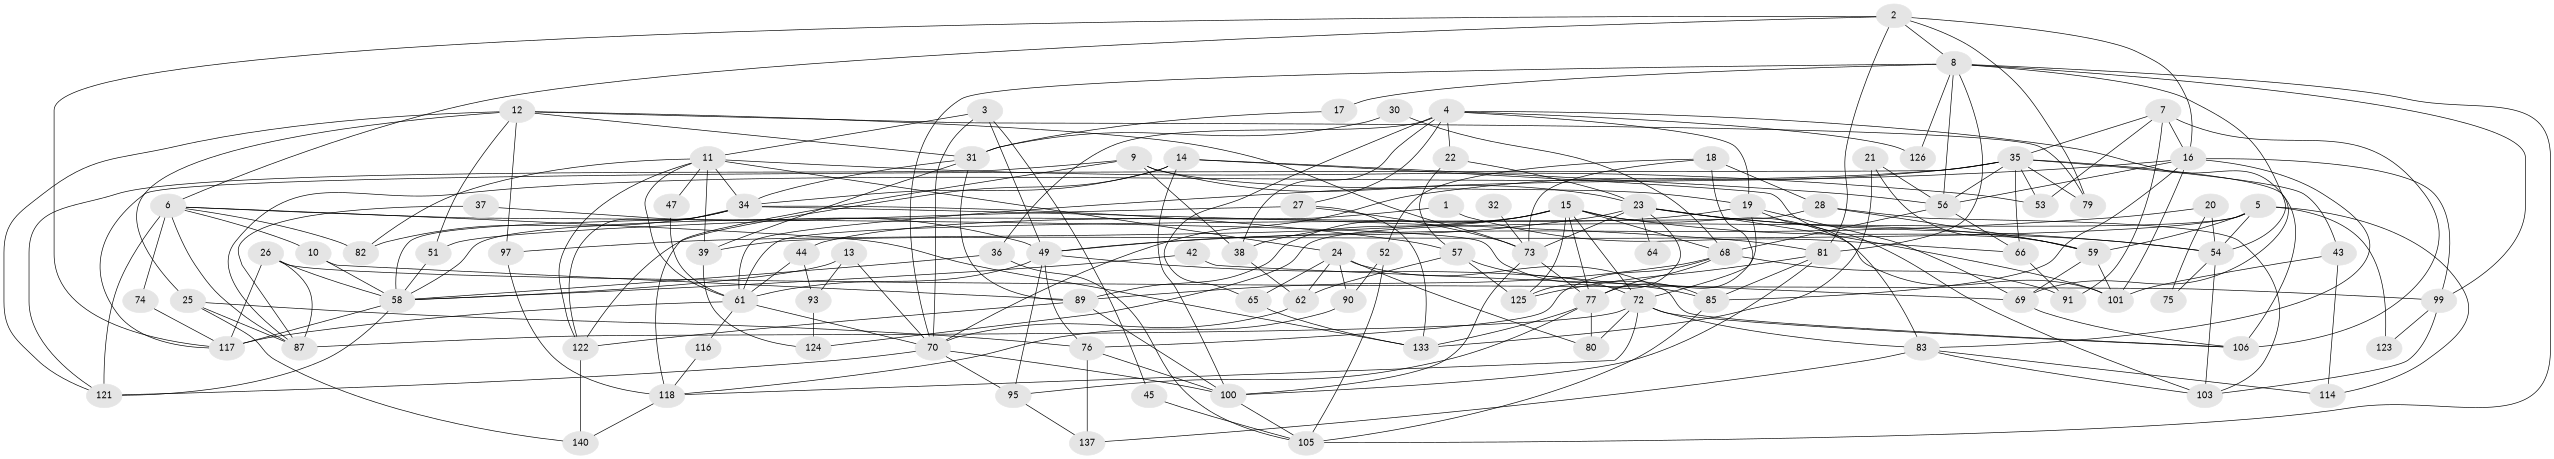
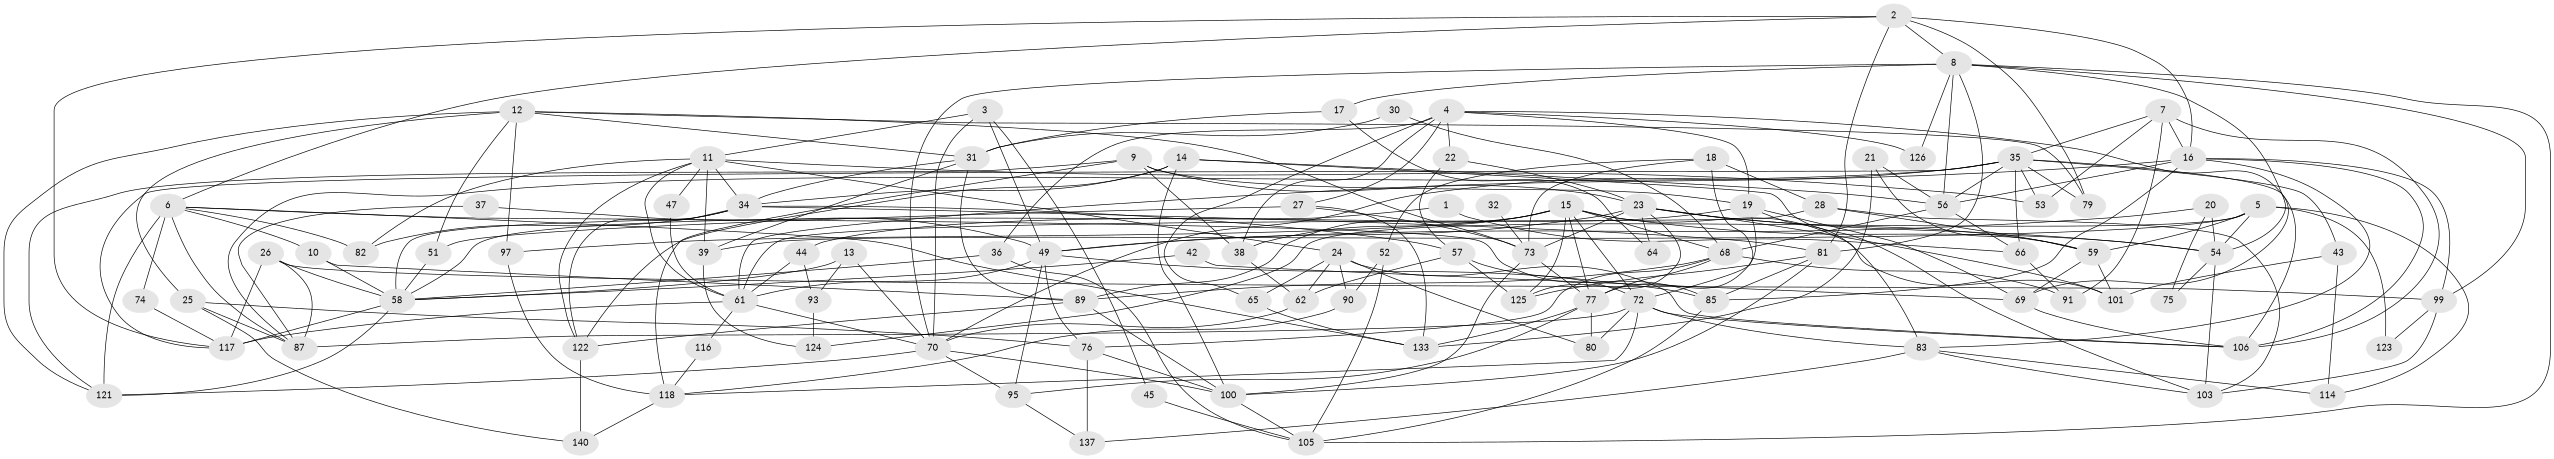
none -> (1499, 180)
(2156, 231) -> (2421, 213)
